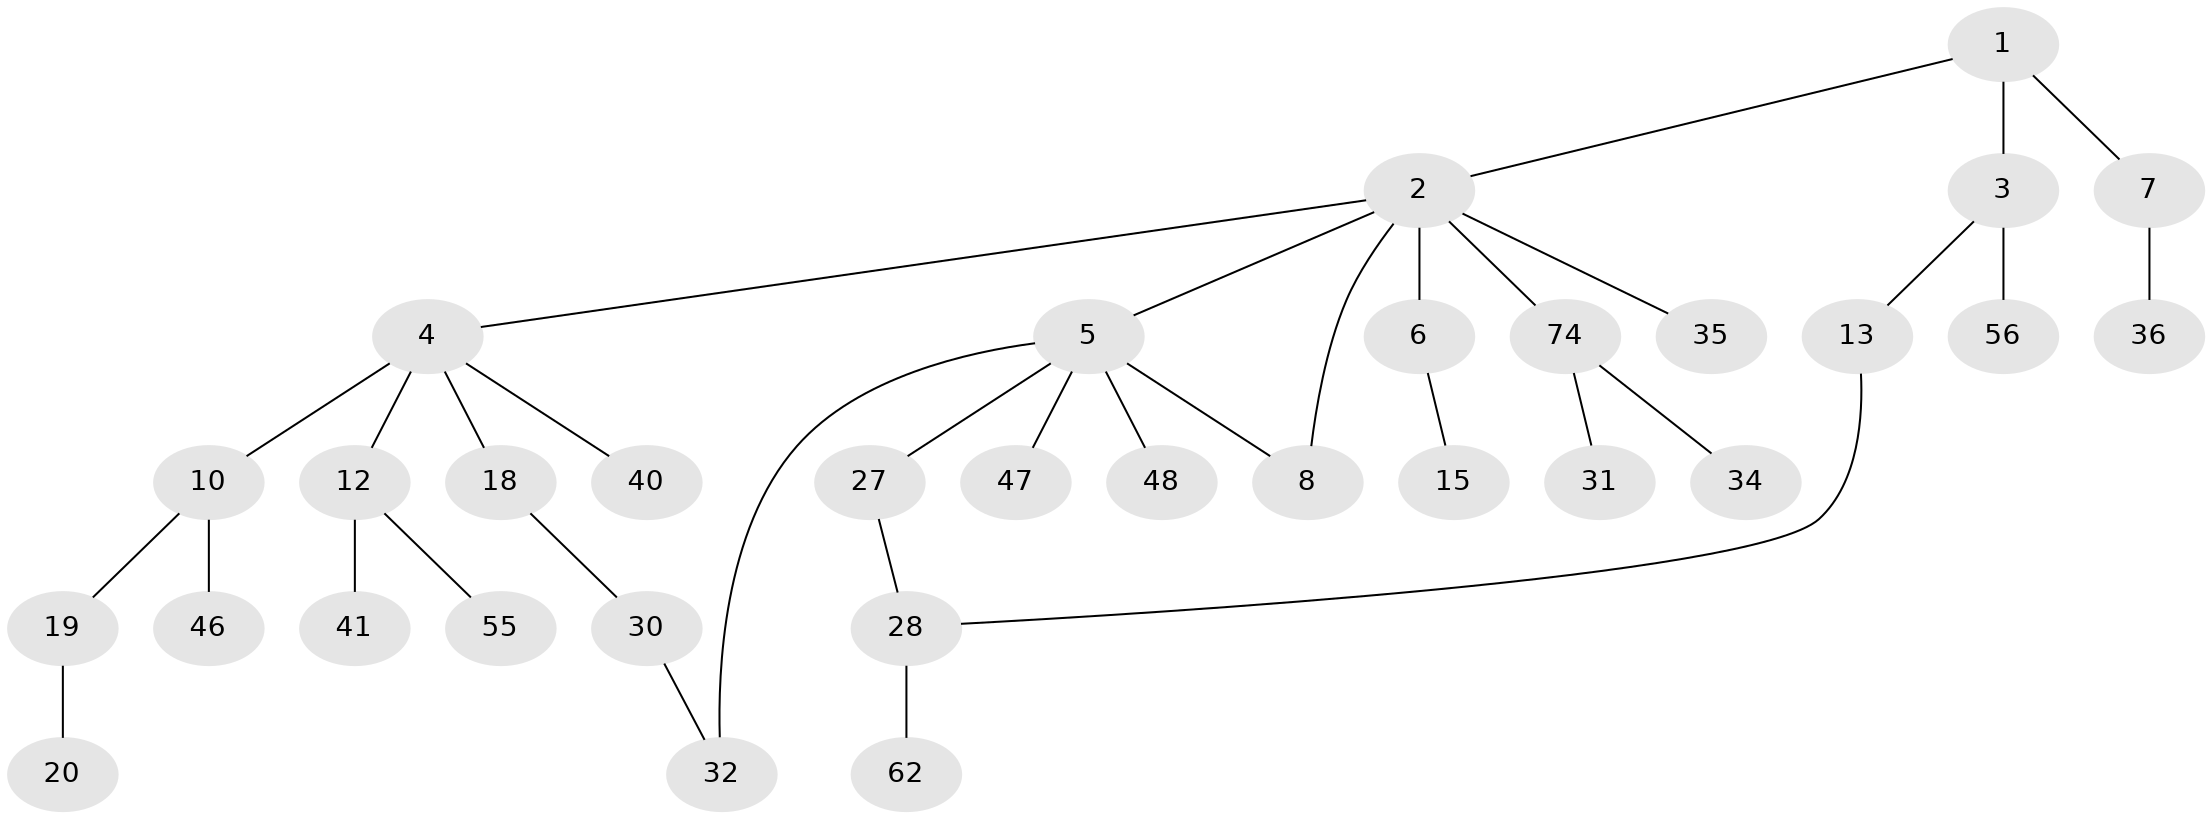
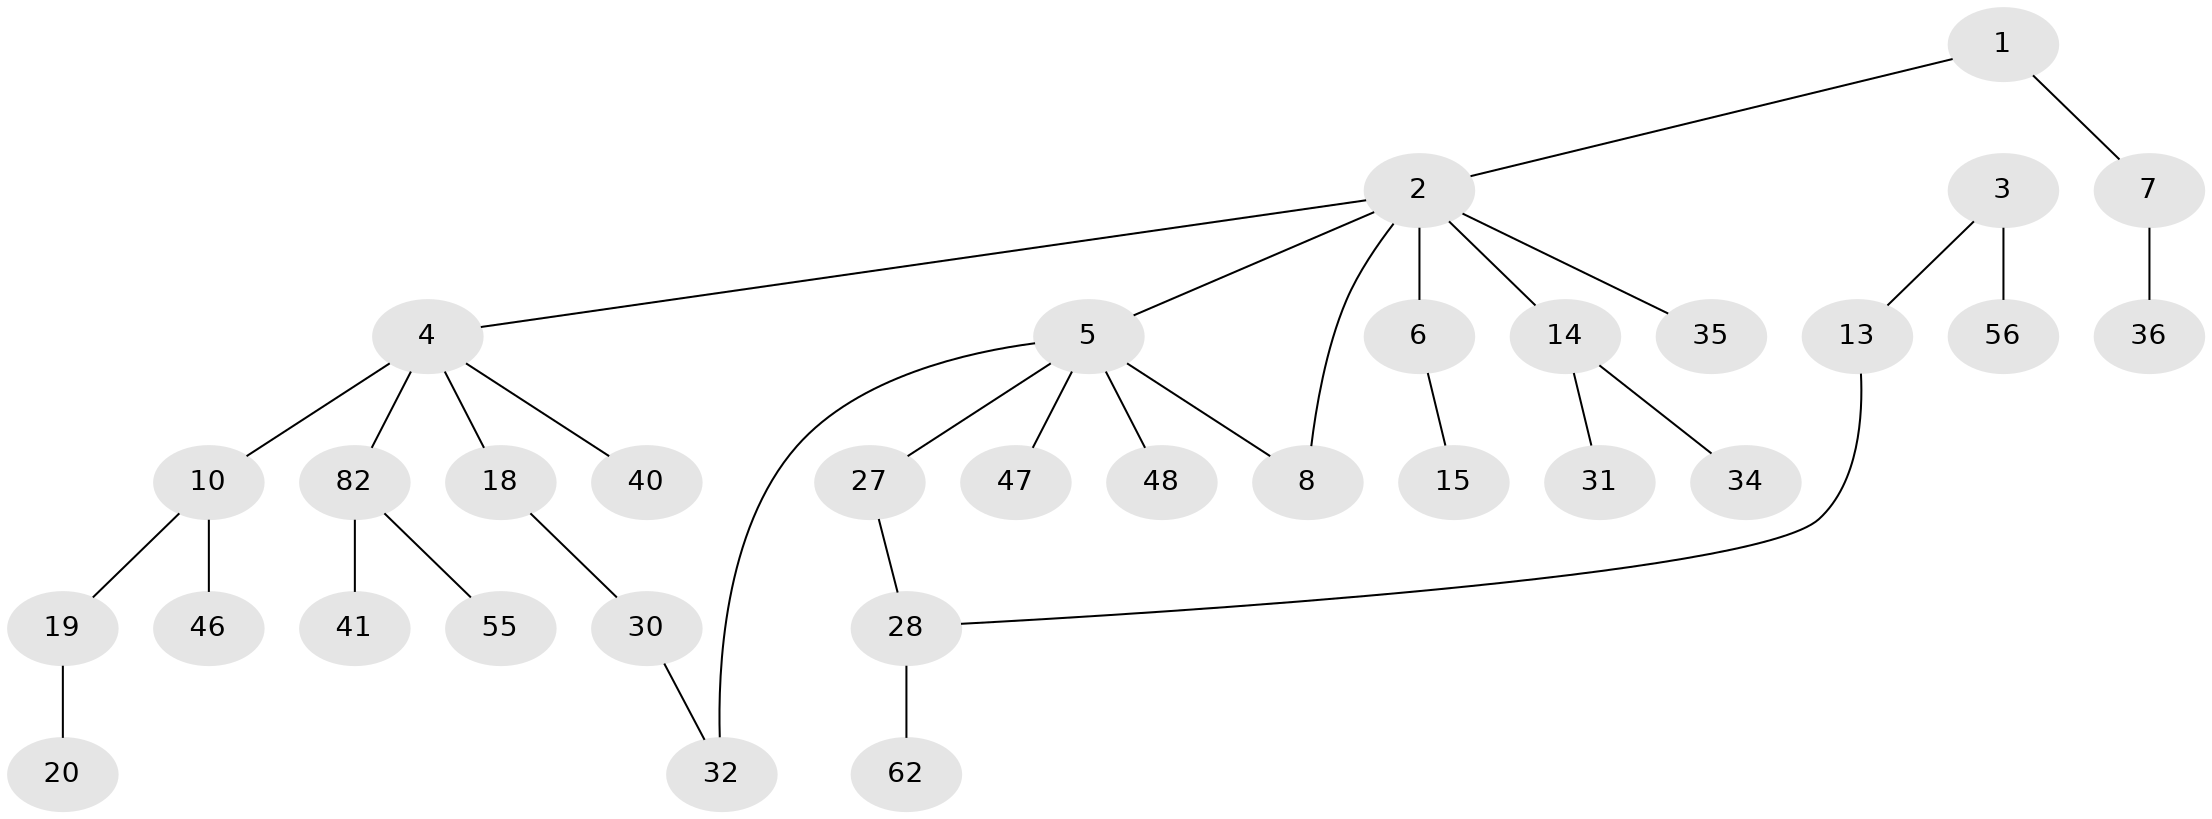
(2003, 118) -> none
(1565, 337) -> (1565, 337)
(355, 483) -> (355, 483)
